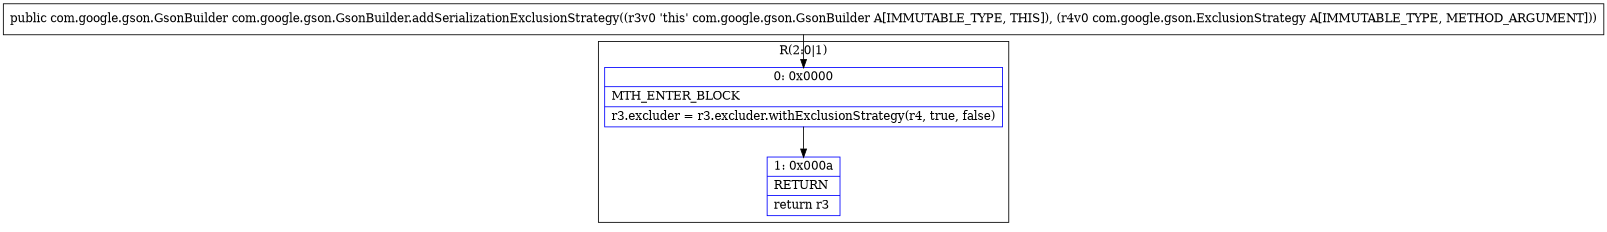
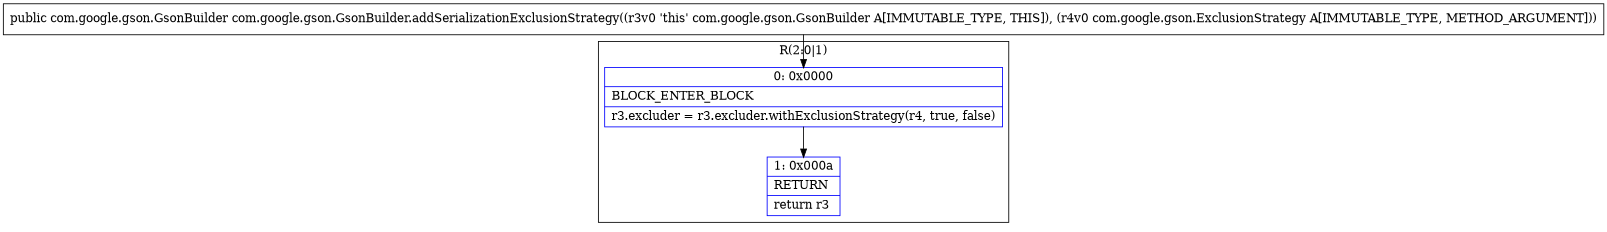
(676, 96) -> (683, 96)
